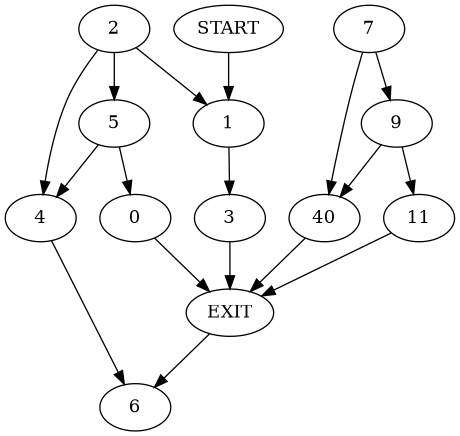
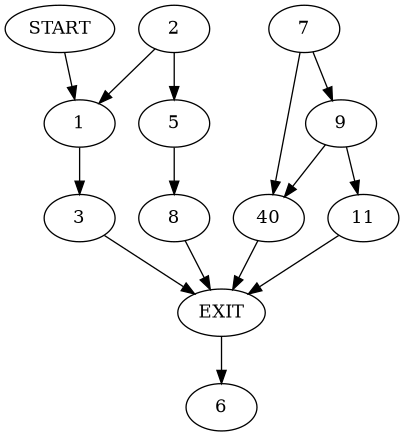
(41, 218) -> none
(135, 218) -> (174, 218)
